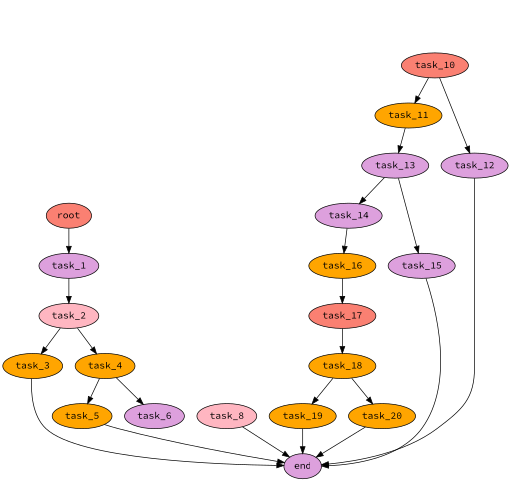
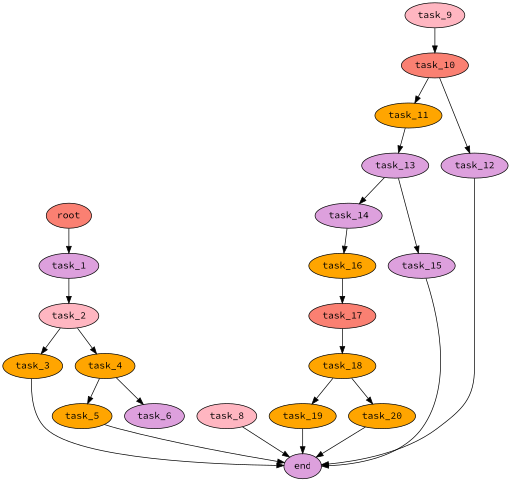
none -> (435, 15)
